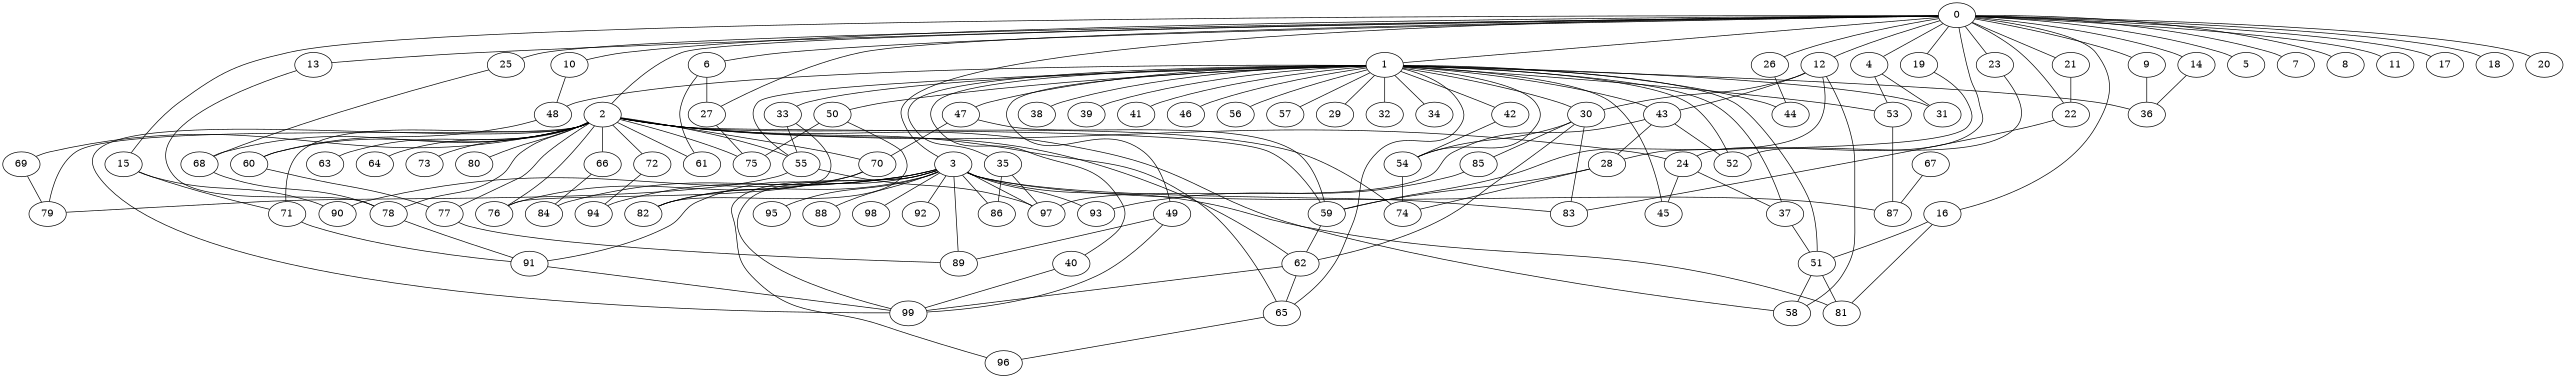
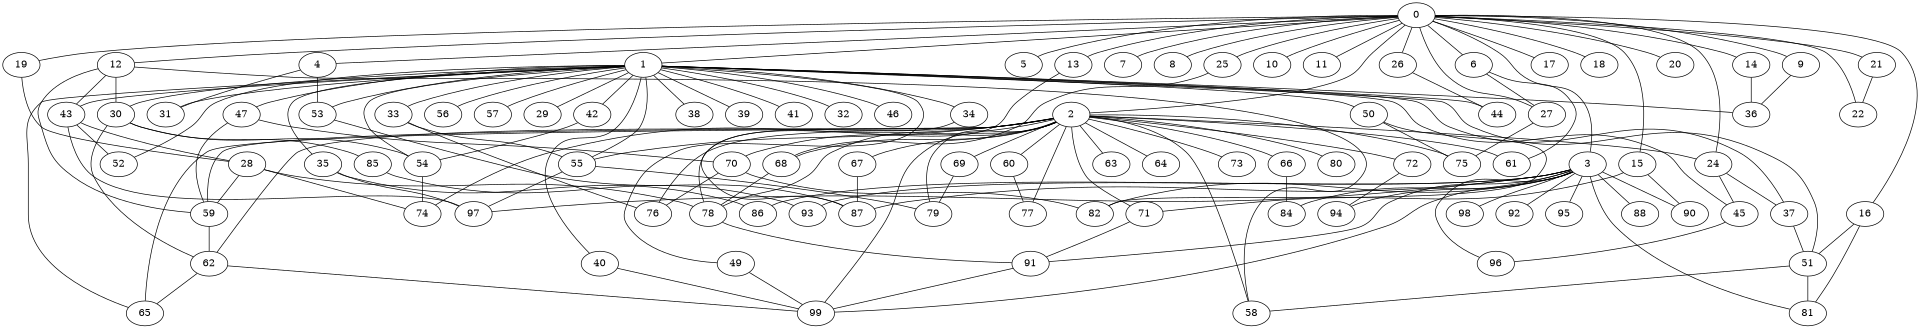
(1995, 65) -> none
(553, 115) -> none
none -> (743, 135)
none -> (964, 139)
none -> (490, 185)
(1569, 214) -> none
(959, 264) -> none
(1143, 338) -> (1621, 248)
